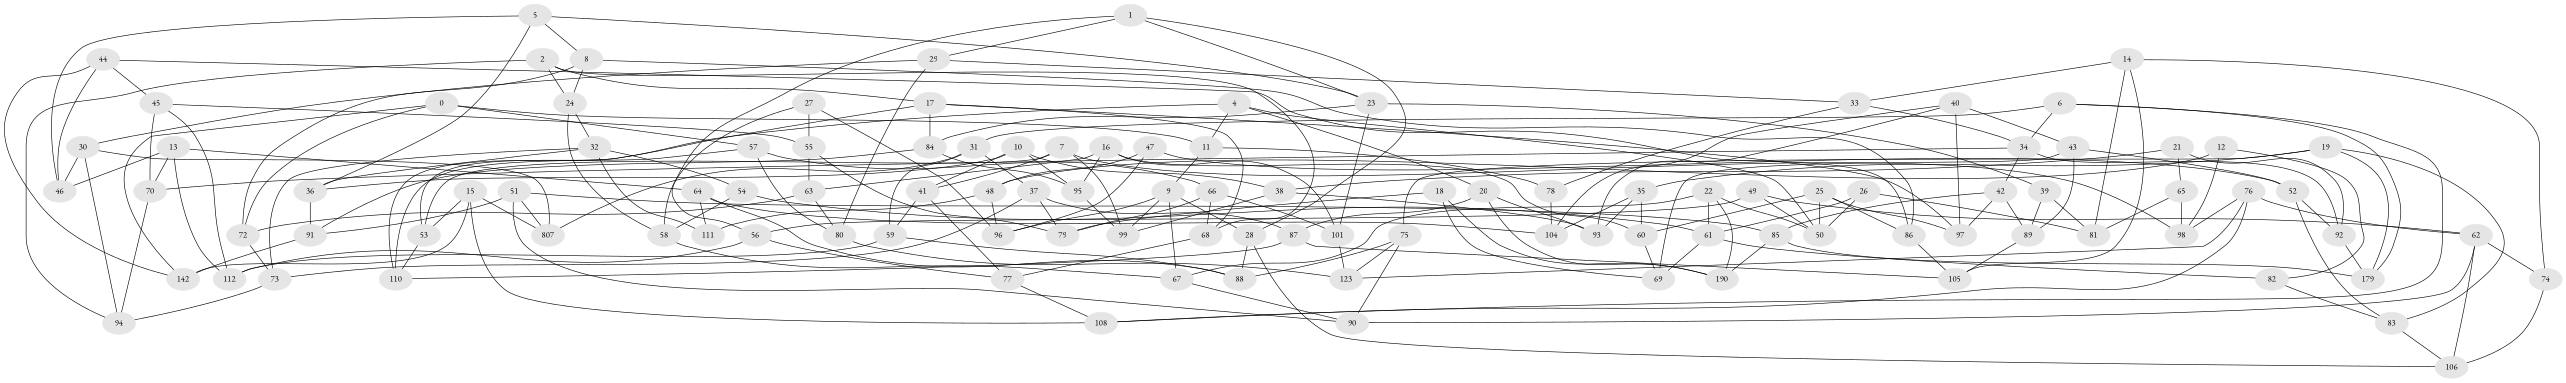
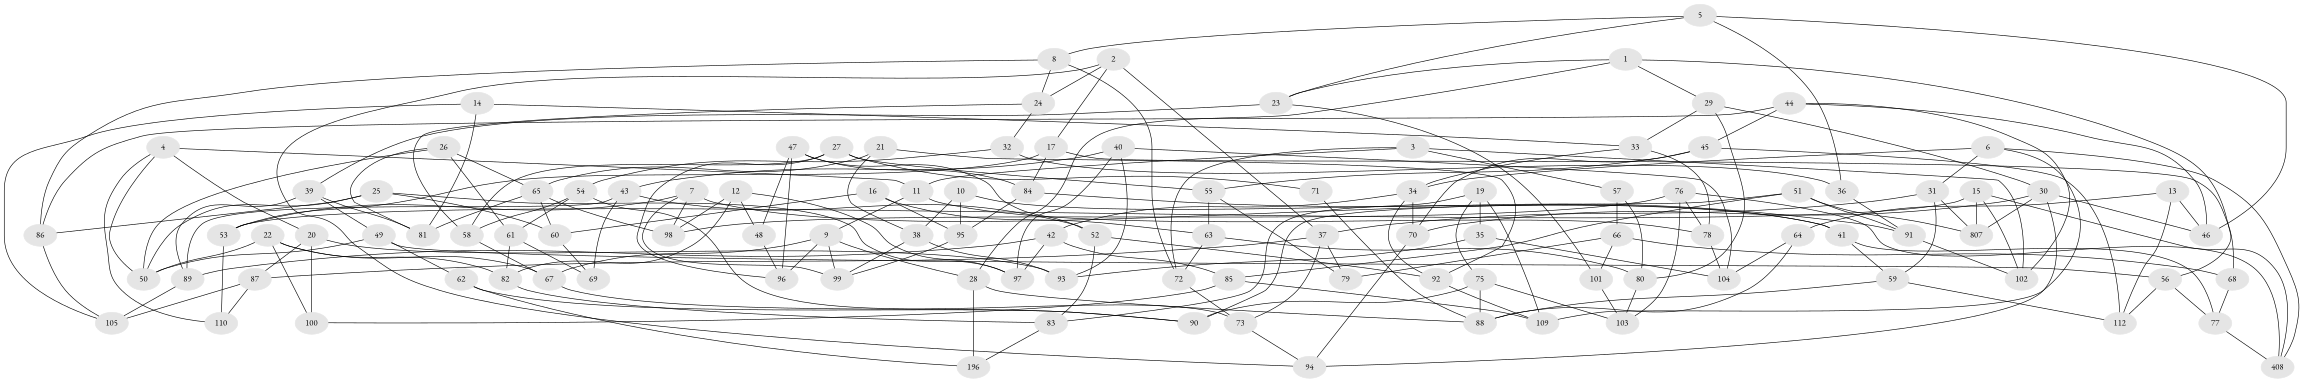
(1019, 72) -> (1218, 147)
(442, 103) -> (1413, 147)
(1085, 117) -> (910, 170)
(1330, 126) -> (879, 233)
(415, 158) -> (827, 304)
(1239, 161) -> none
(534, 162) -> none
(162, 169) -> (1728, 213)
none -> (490, 169)
(667, 178) -> none
none -> (1316, 191)
(1440, 191) -> none
(1641, 213) -> (547, 217)
(1708, 213) -> (387, 257)
(2330, 217) -> (1693, 213)
none -> (352, 218)
(708, 235) -> none
(183, 279) -> (2022, 279)
(1346, 279) -> (1623, 323)
(1722, 279) -> (312, 323)
(2368, 279) -> (1542, 323)
(2546, 279) -> none
(1101, 323) -> (2278, 367)
(2452, 367) -> (974, 367)
